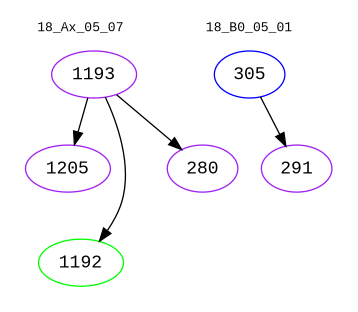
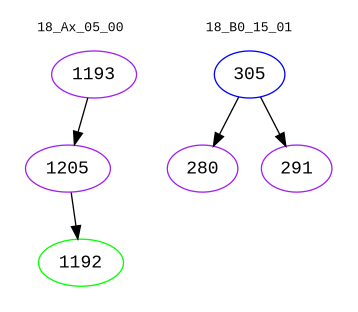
(81, 28) -> (81, 28)
(250, 28) -> (250, 28)
(138, 113) -> (229, 116)
(125, 164) -> (74, 209)
